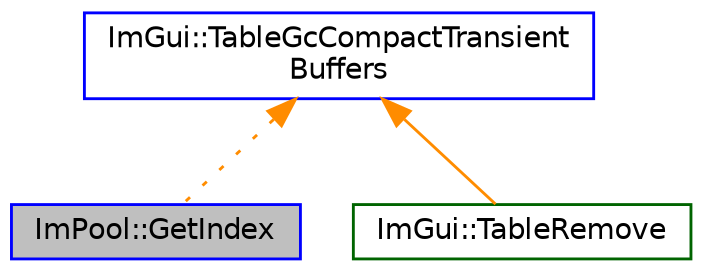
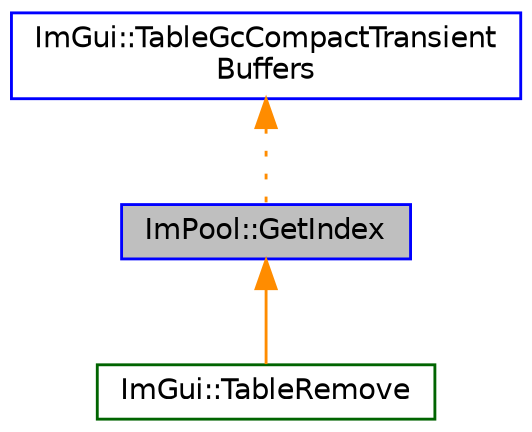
(450, 162) -> (266, 327)
